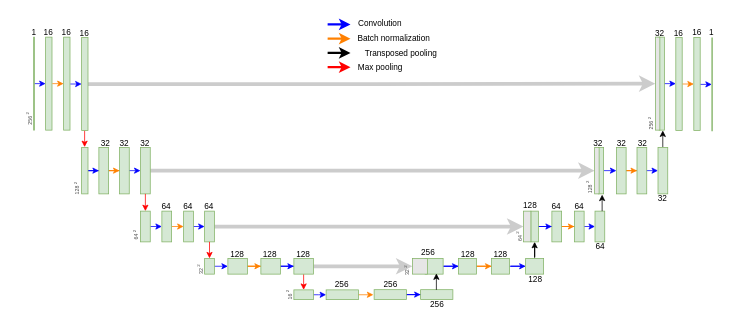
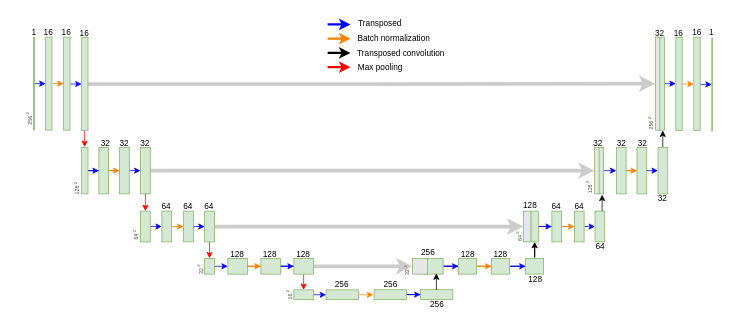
(380, 24) -> (380, 24)
(401, 54) -> (401, 54)
